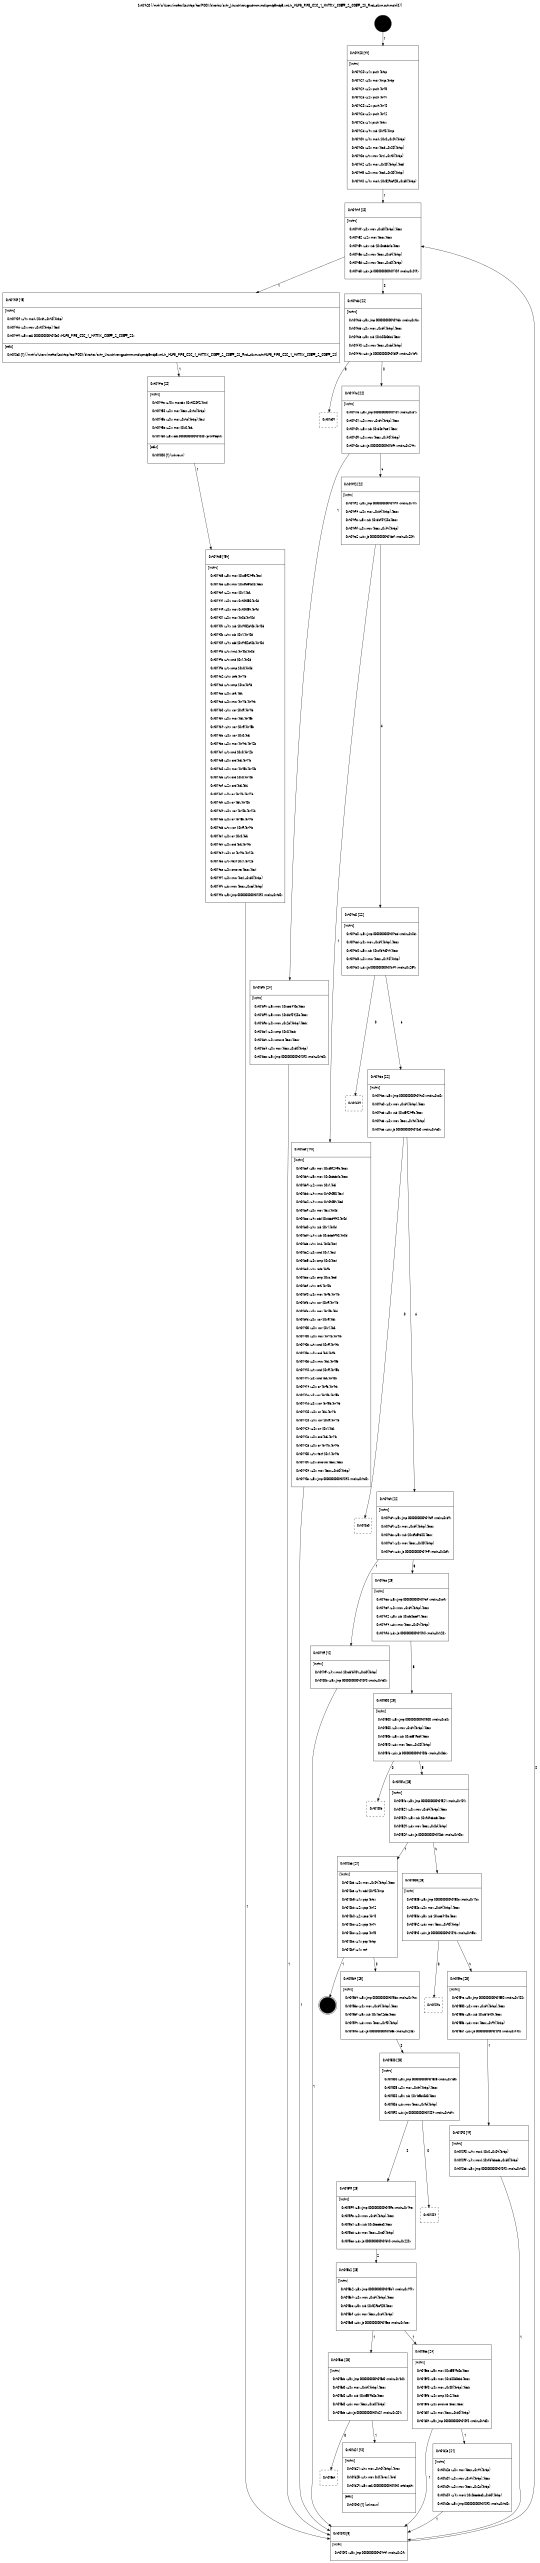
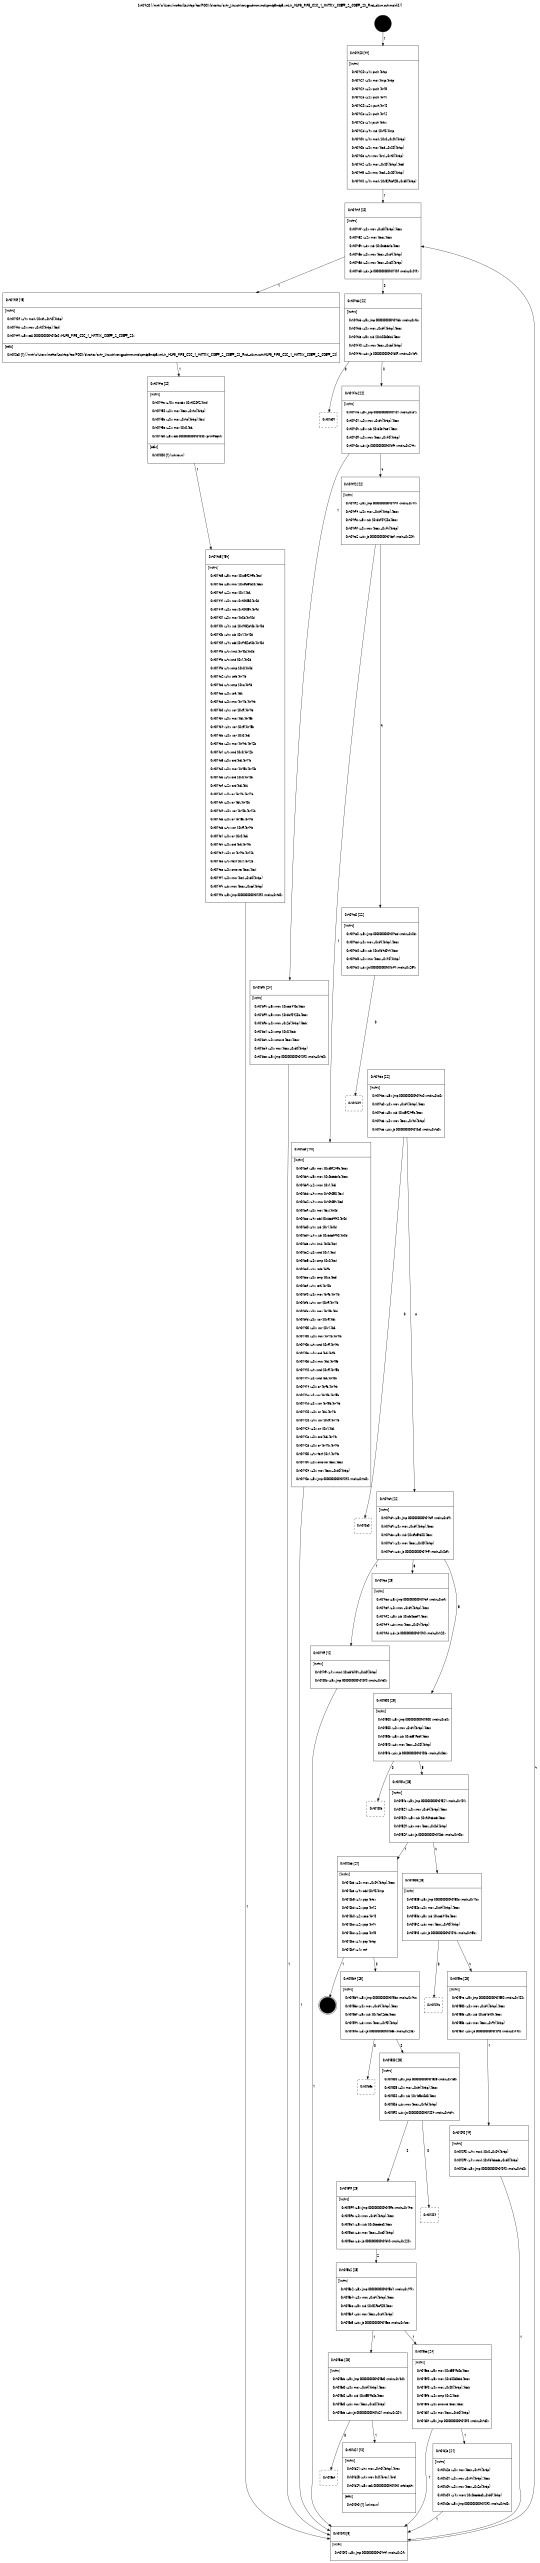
(381, 726) -> (381, 726)
(393, 1021) -> none
(411, 1666) -> (454, 1626)
(536, 1768) -> (536, 1768)
none -> (366, 2087)
